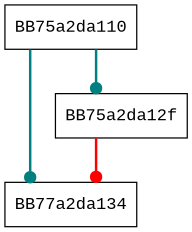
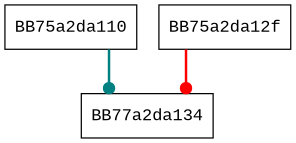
(96, 66) -> none
